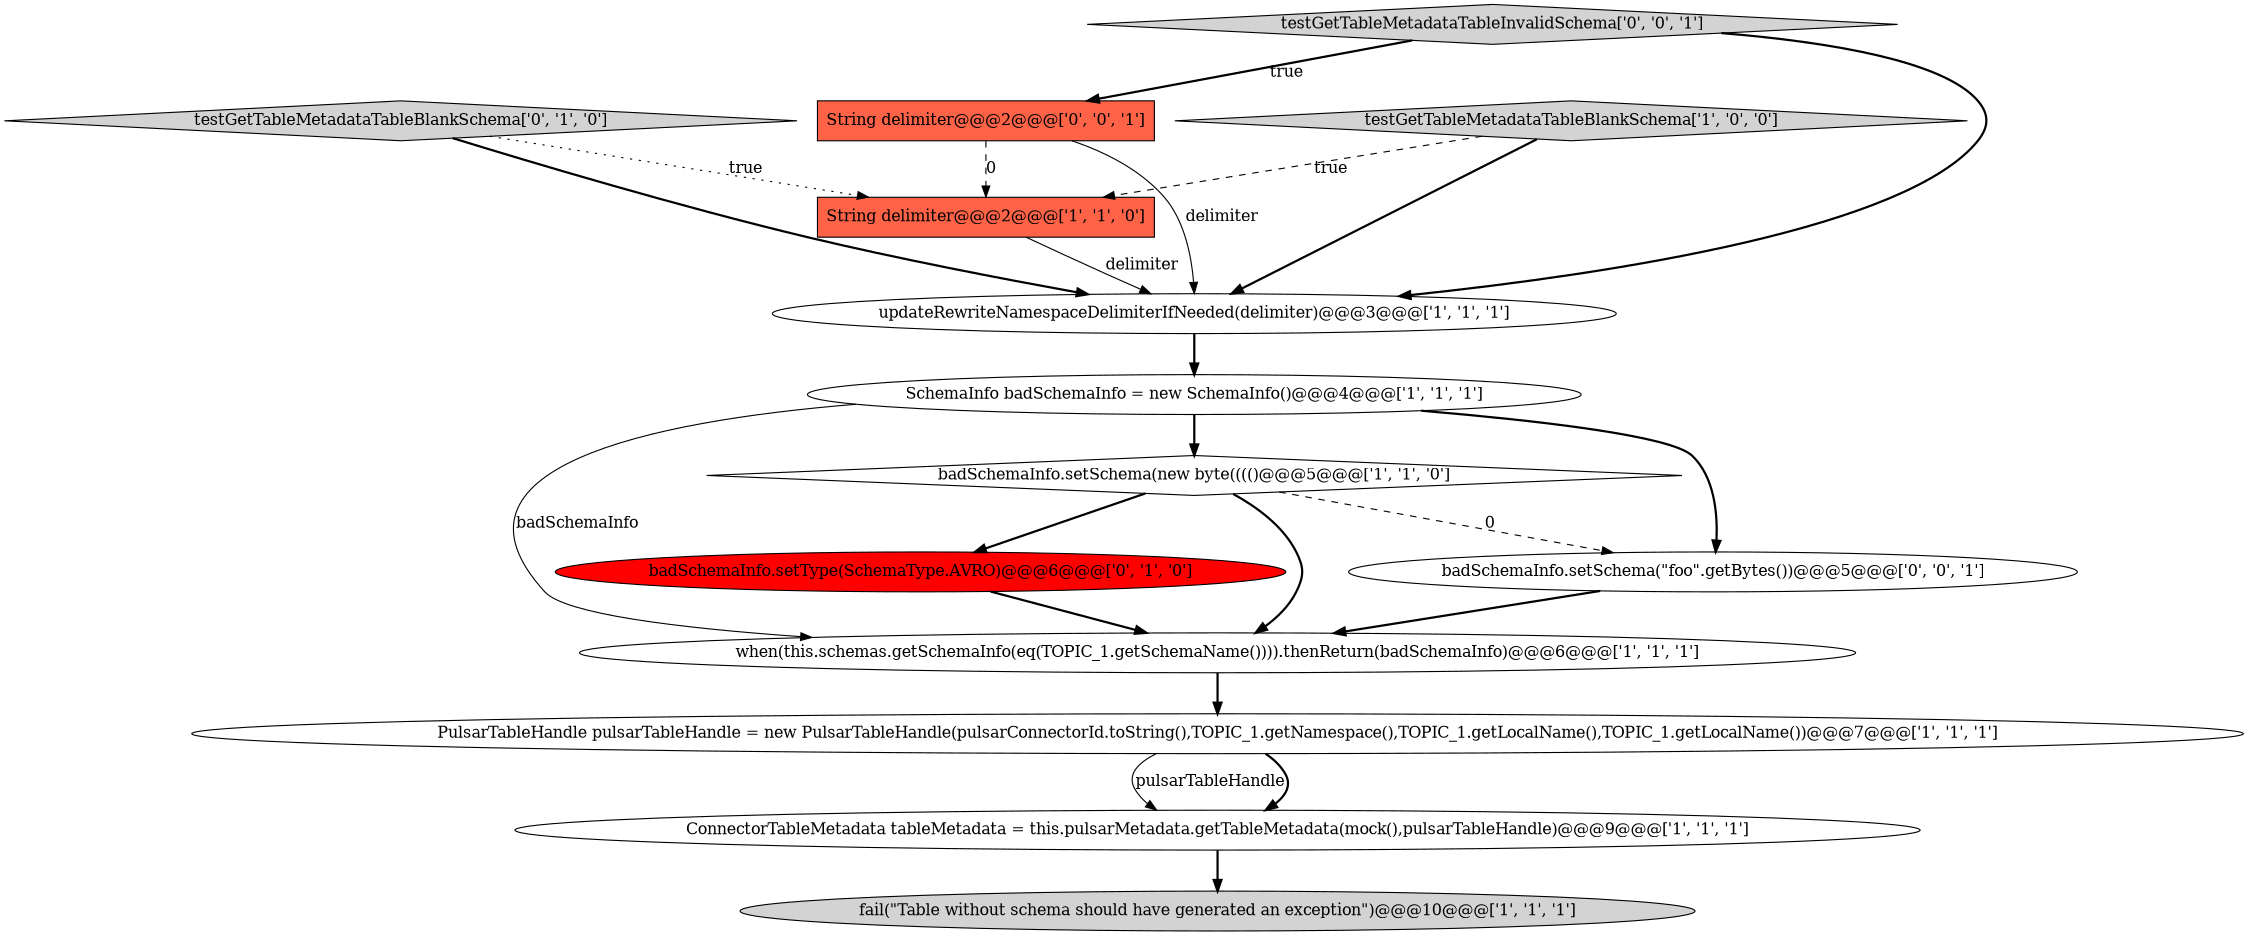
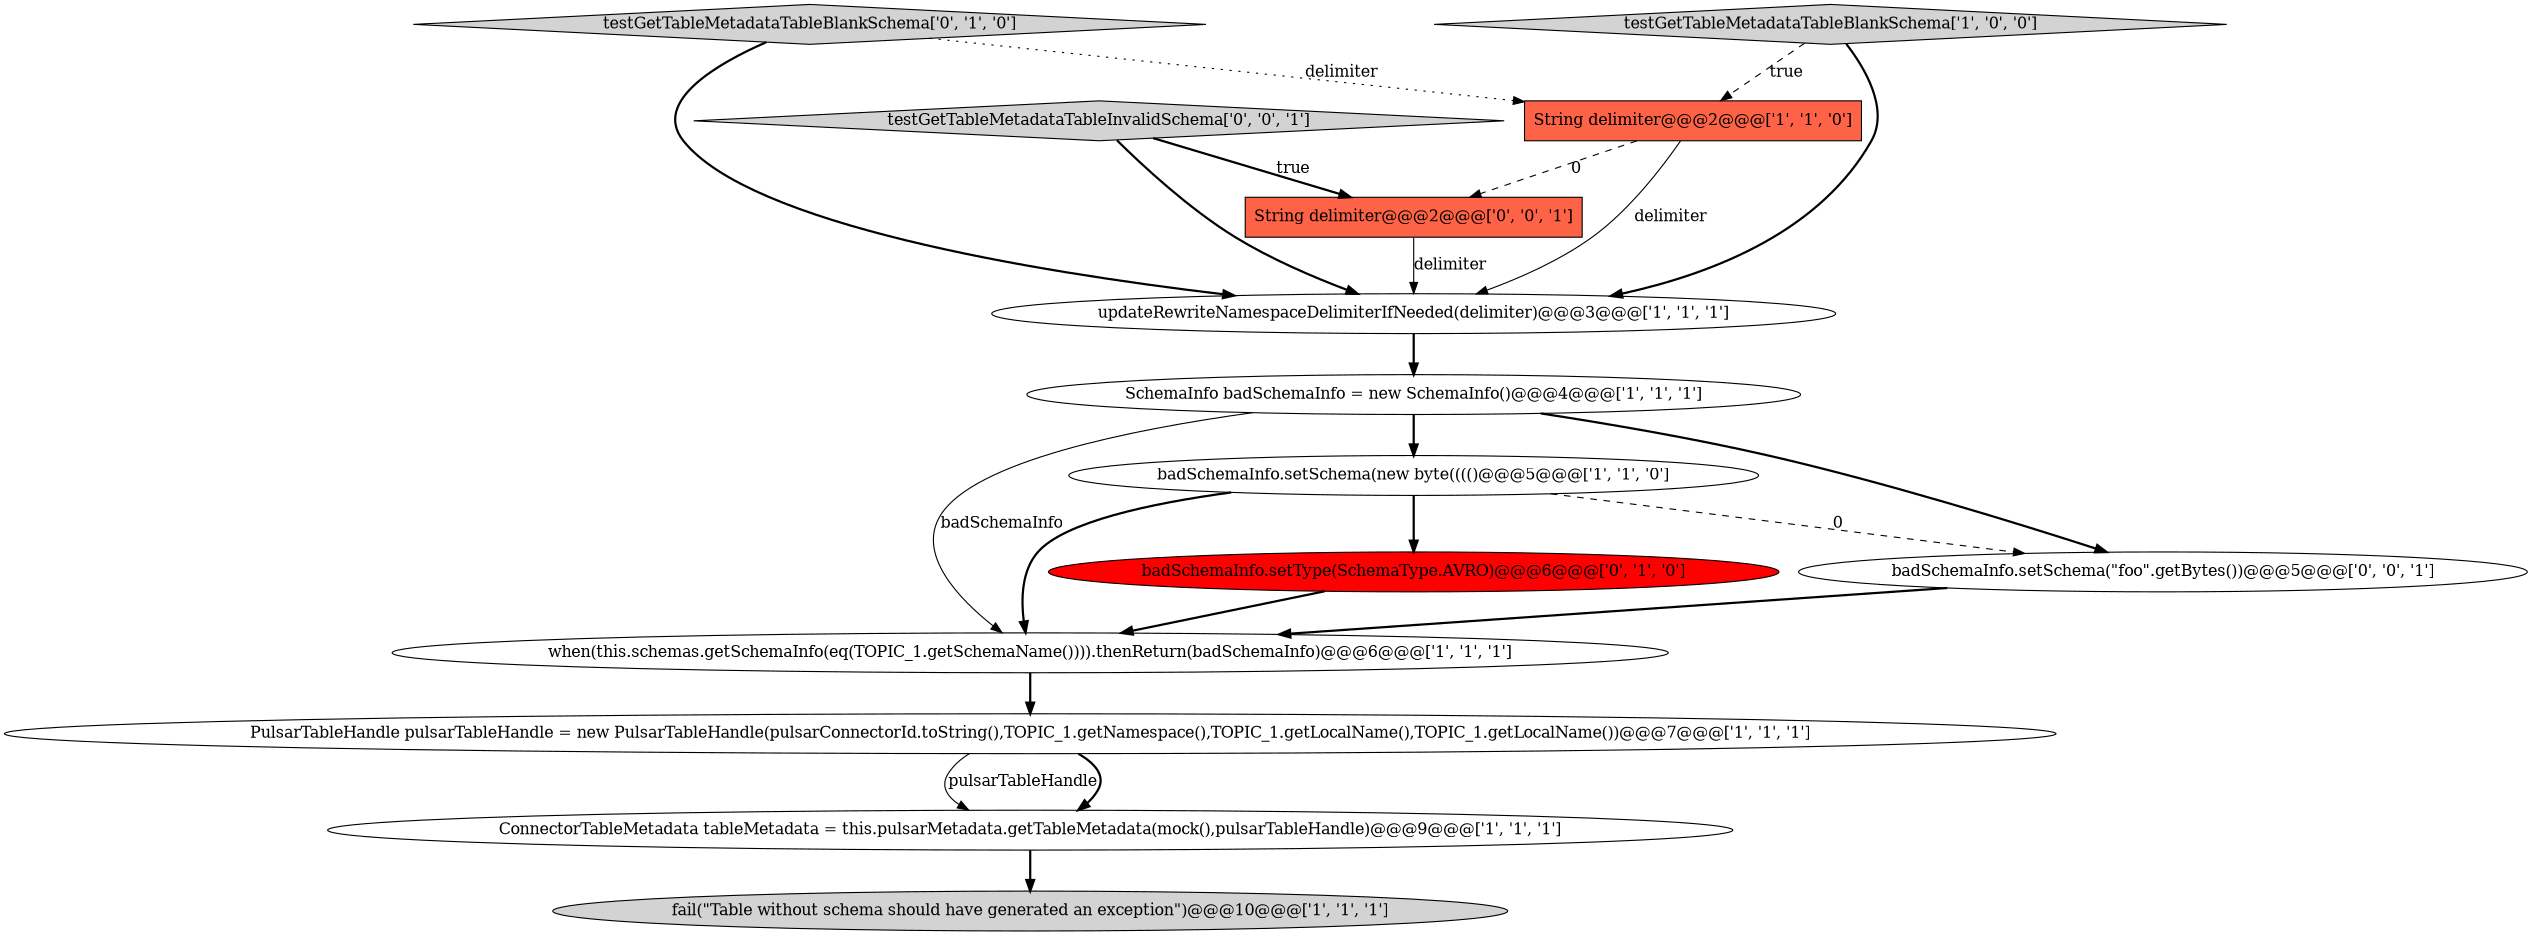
(986, 163) -> (1559, 167)
(746, 169) -> (1342, 73)
(1194, 475) -> (1414, 475)
